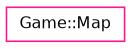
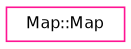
(66, 24) -> (66, 24)
